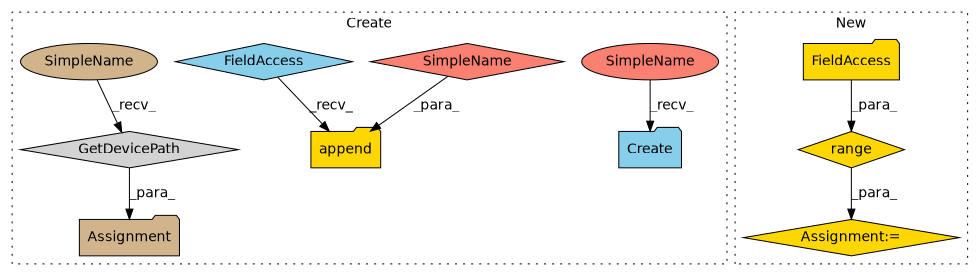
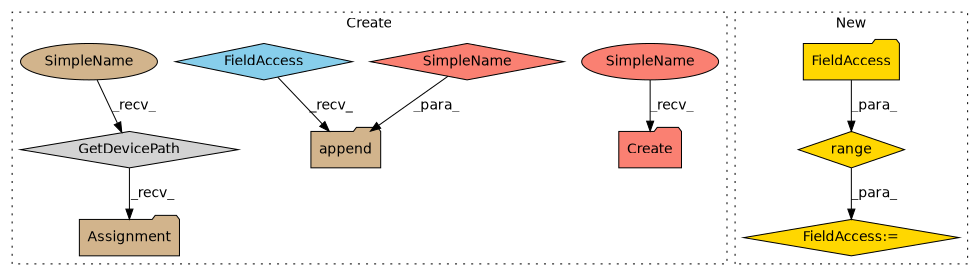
(346, 150) -> (346, 150)
(650, 150) -> (650, 150)
(153, 194) -> (153, 194)
(851, 238) -> (851, 238)
